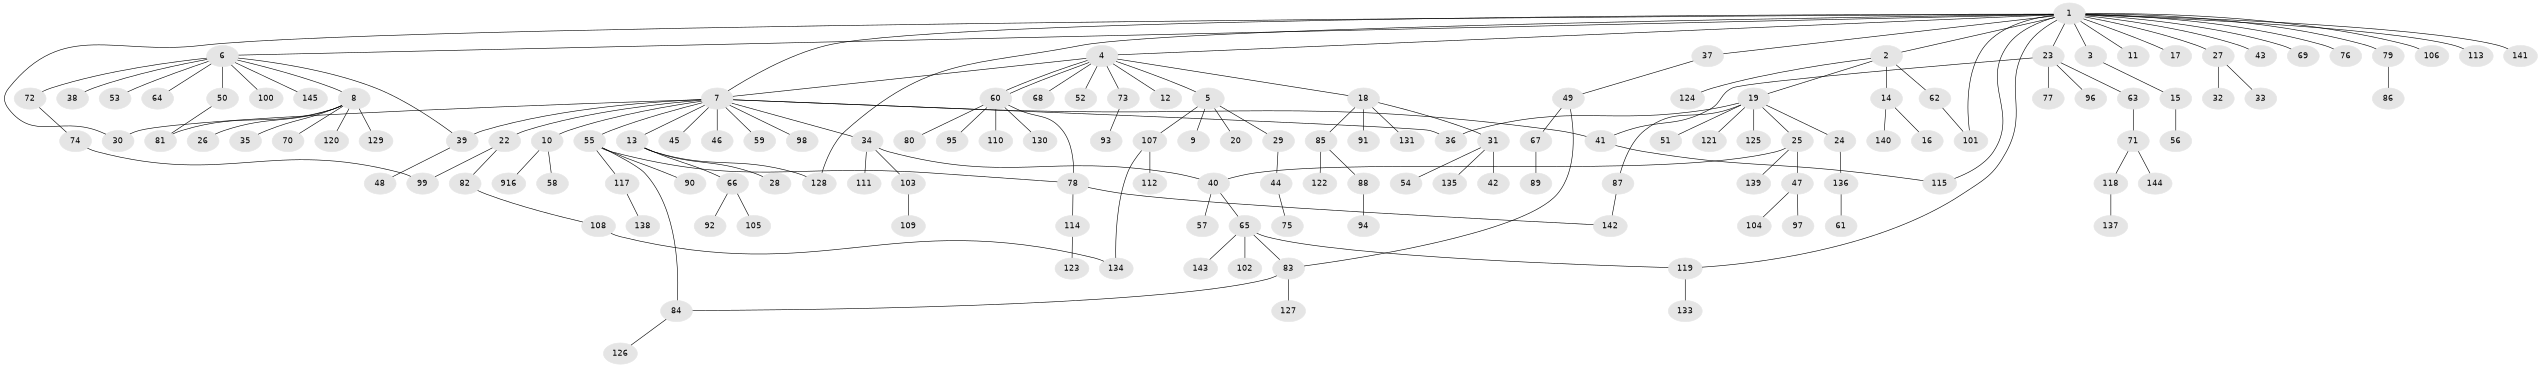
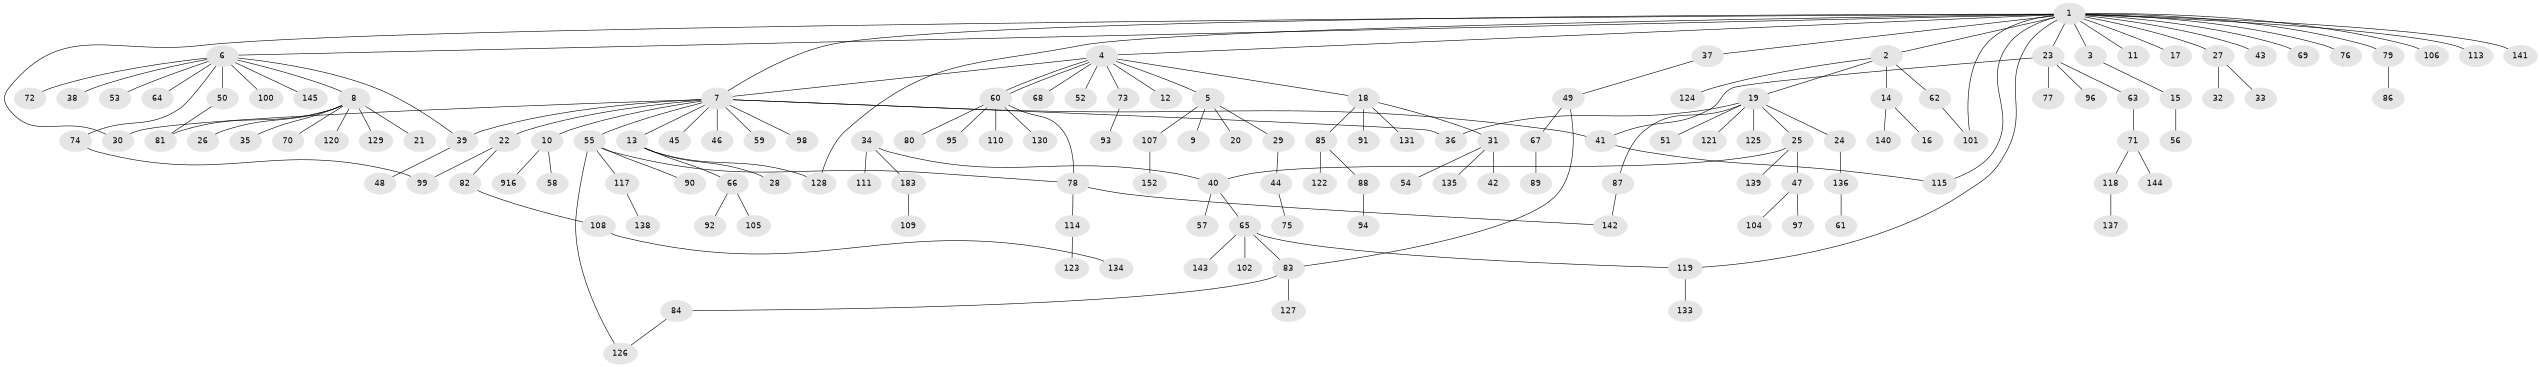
(53, 120) -> (162, 118)
(792, 120) -> none
none -> (420, 141)
(908, 184) -> (908, 184)
(1150, 184) -> (1150, 184)
(1120, 202) -> none
(666, 210) -> (578, 251)
